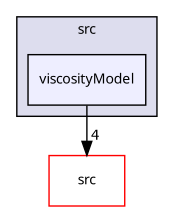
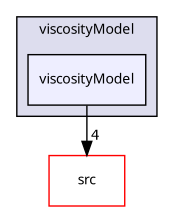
(87, 30) -> (87, 30)
